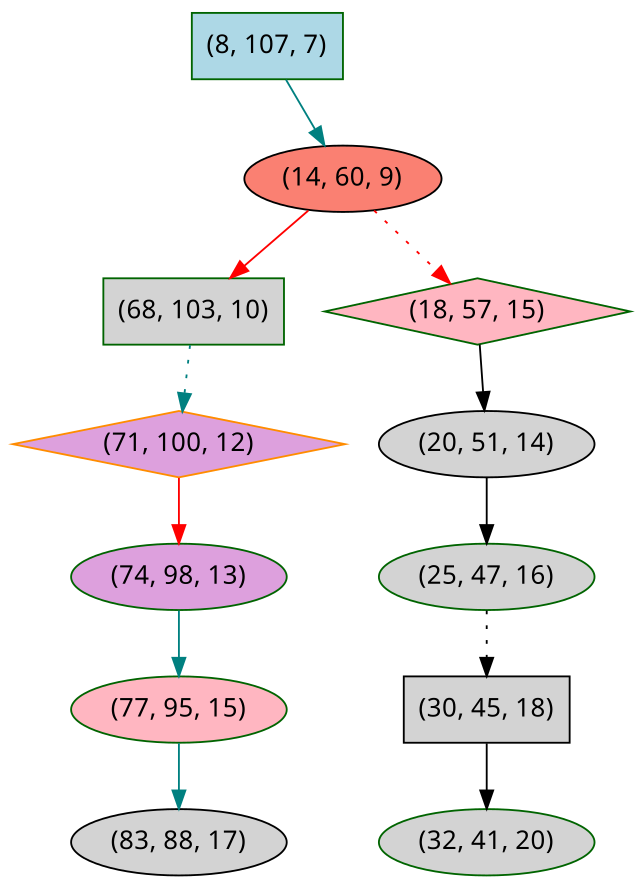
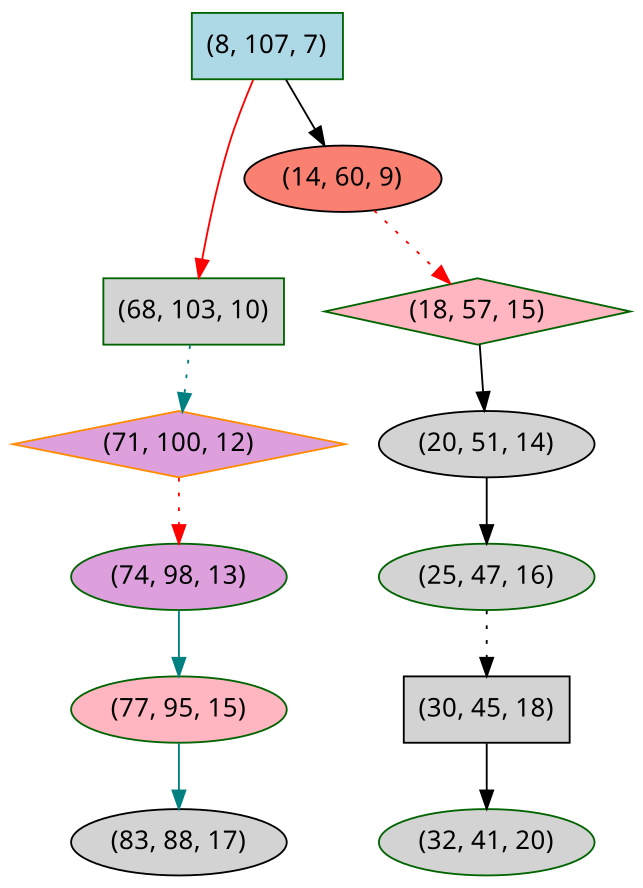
(300, 104) -> (300, 104)
(276, 238) -> (222, 168)
(179, 501) -> (179, 501)
